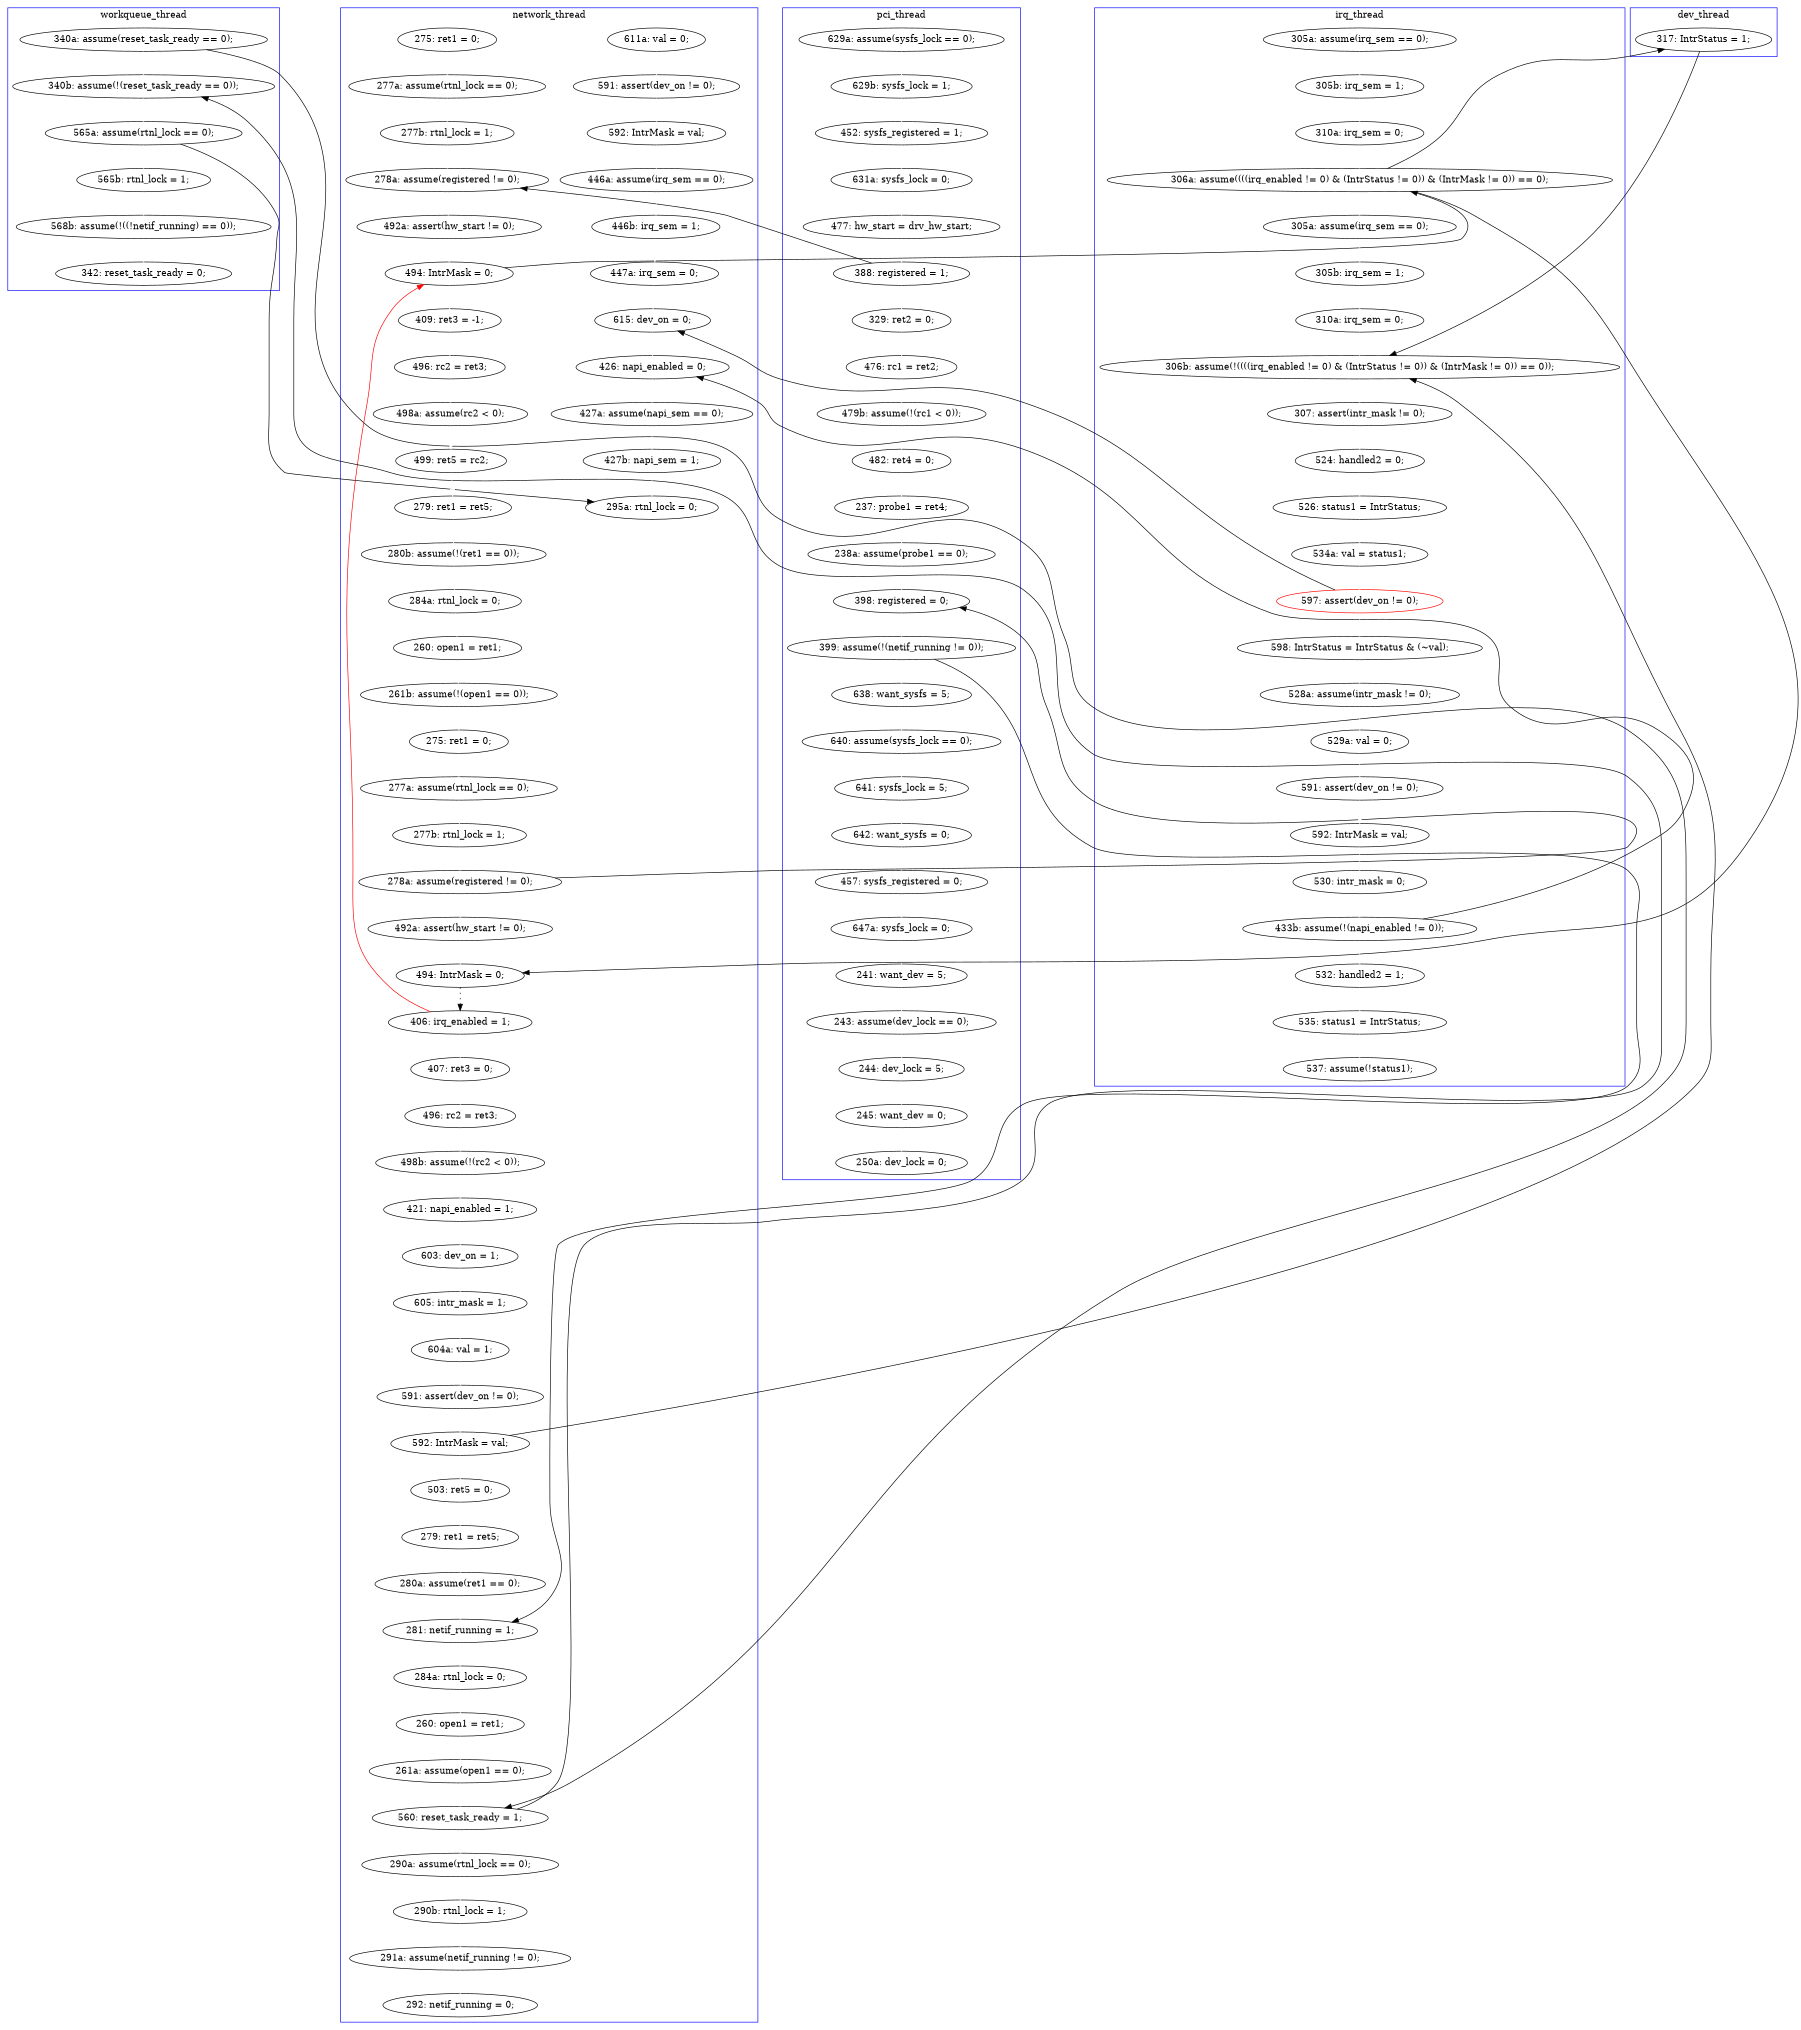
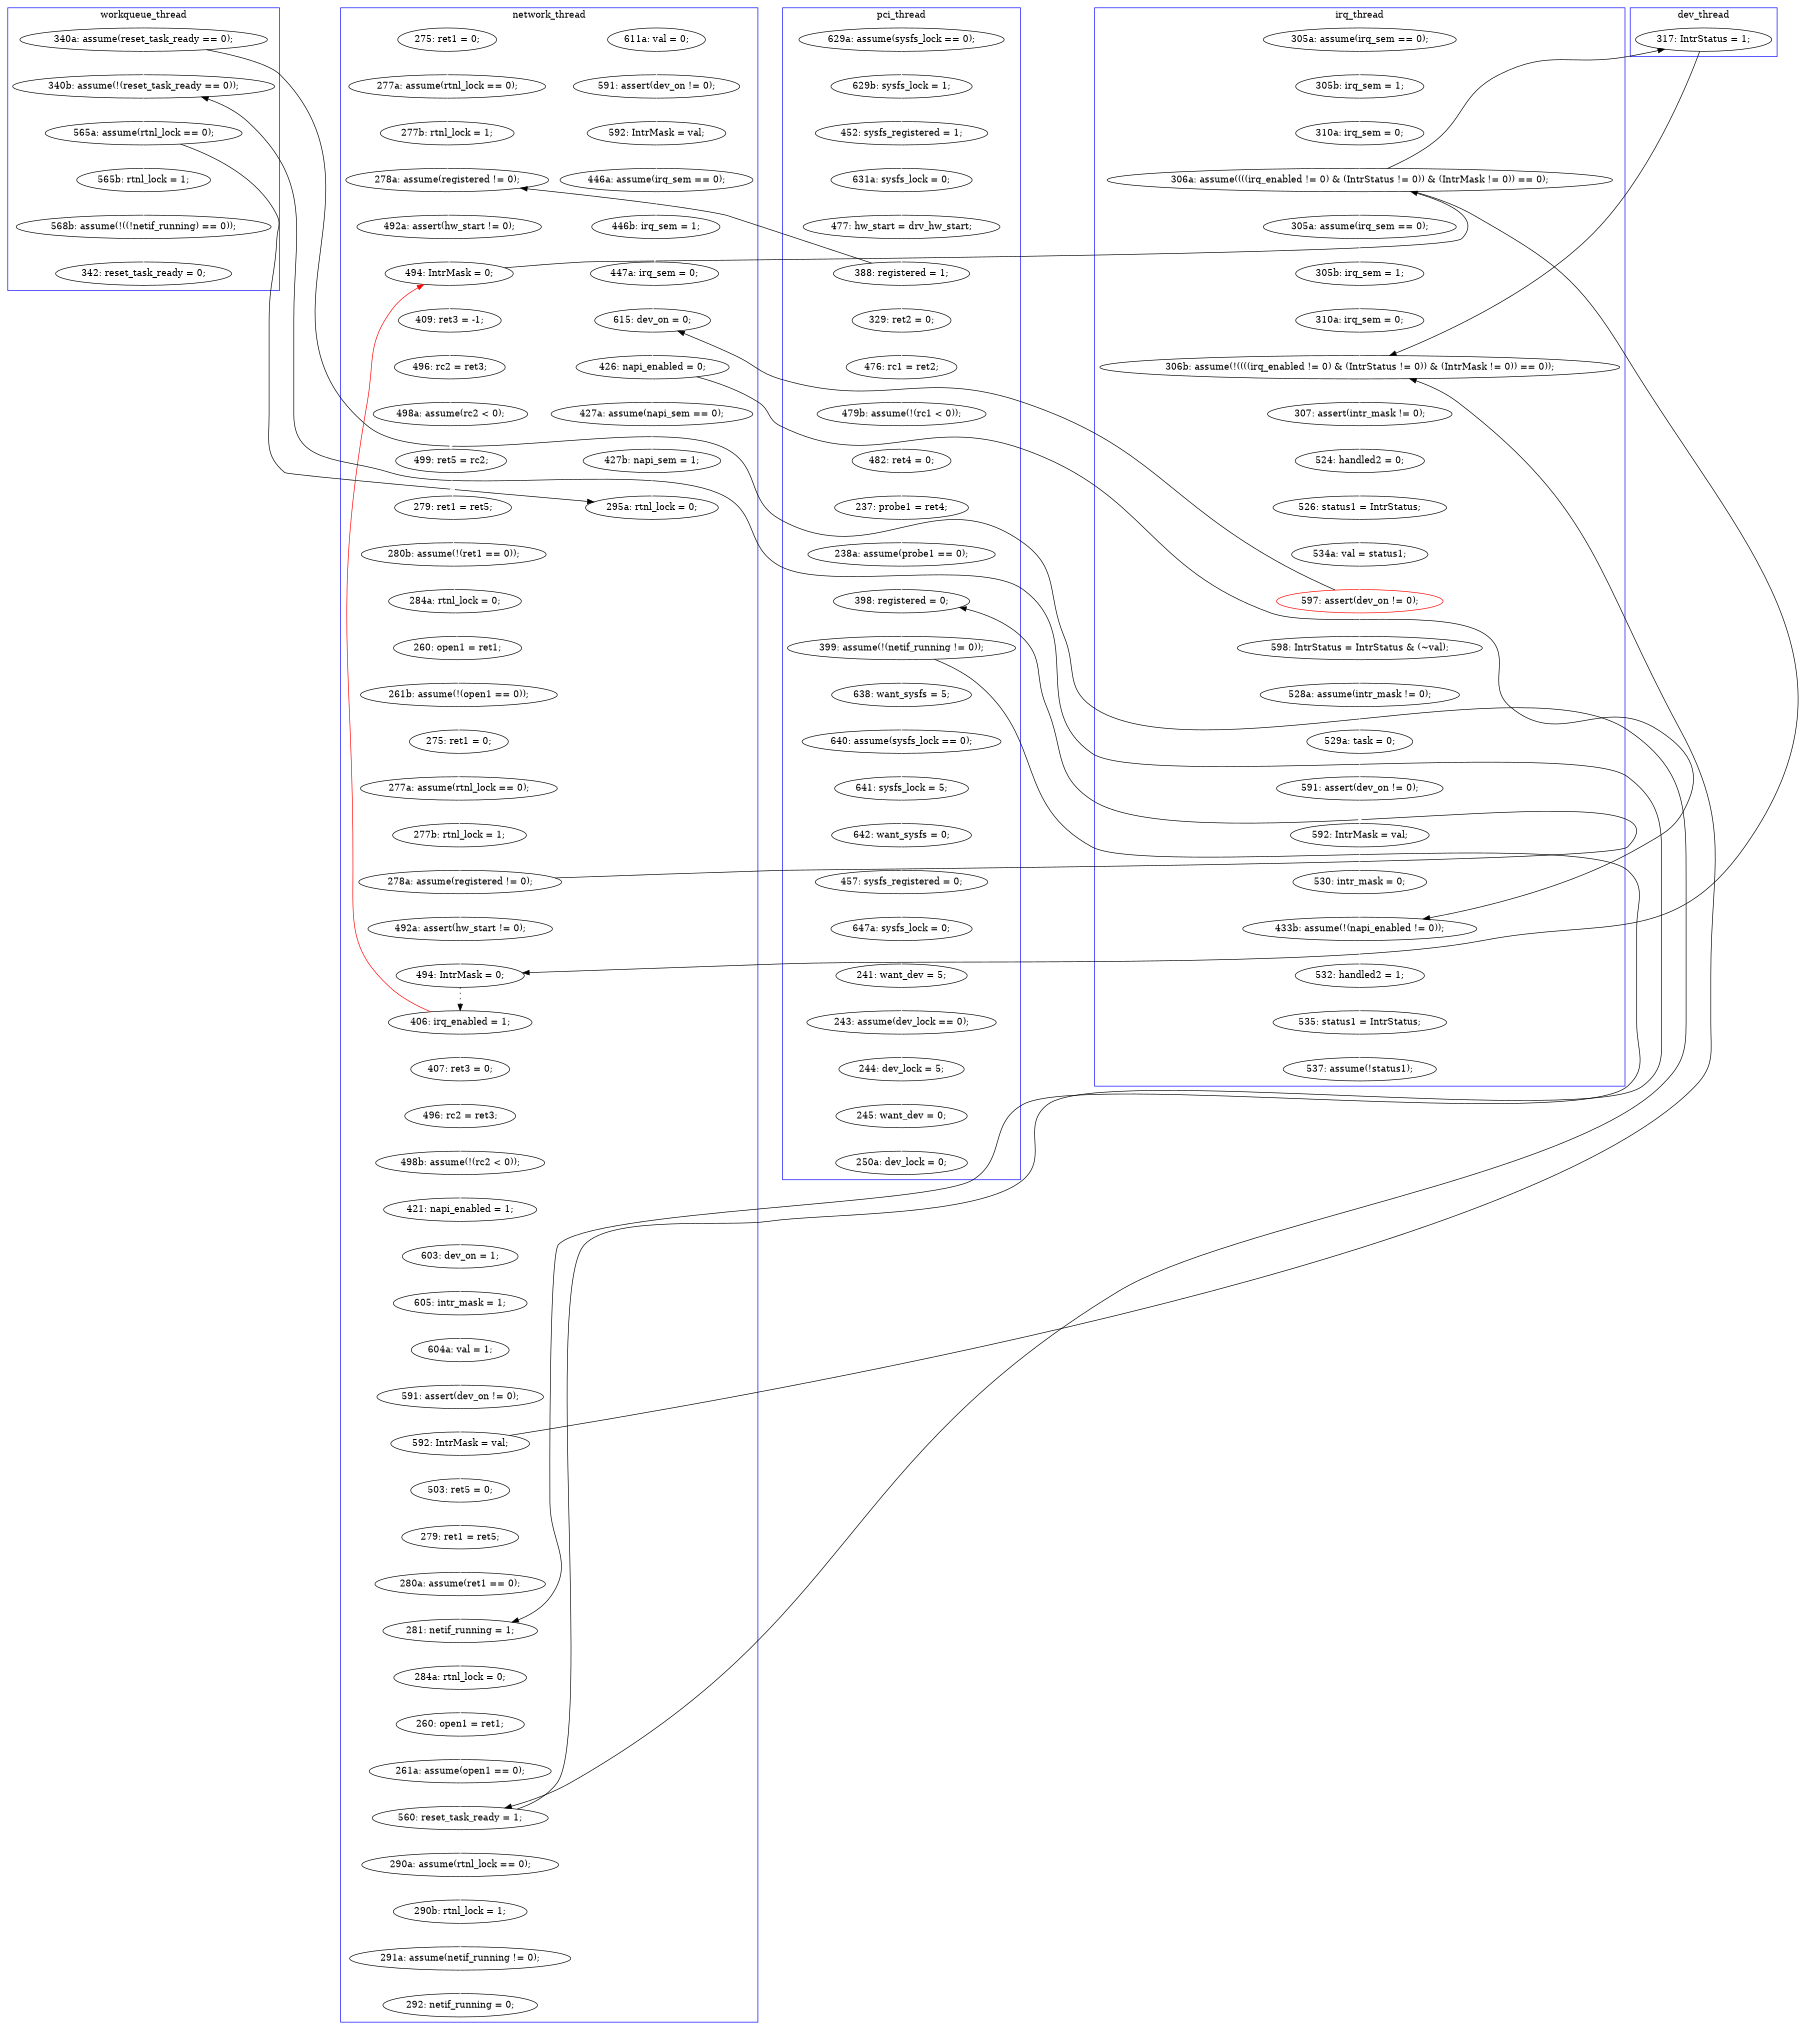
(1368, 619) -> (1325, 619)
(1360, 742) -> (1360, 742)
